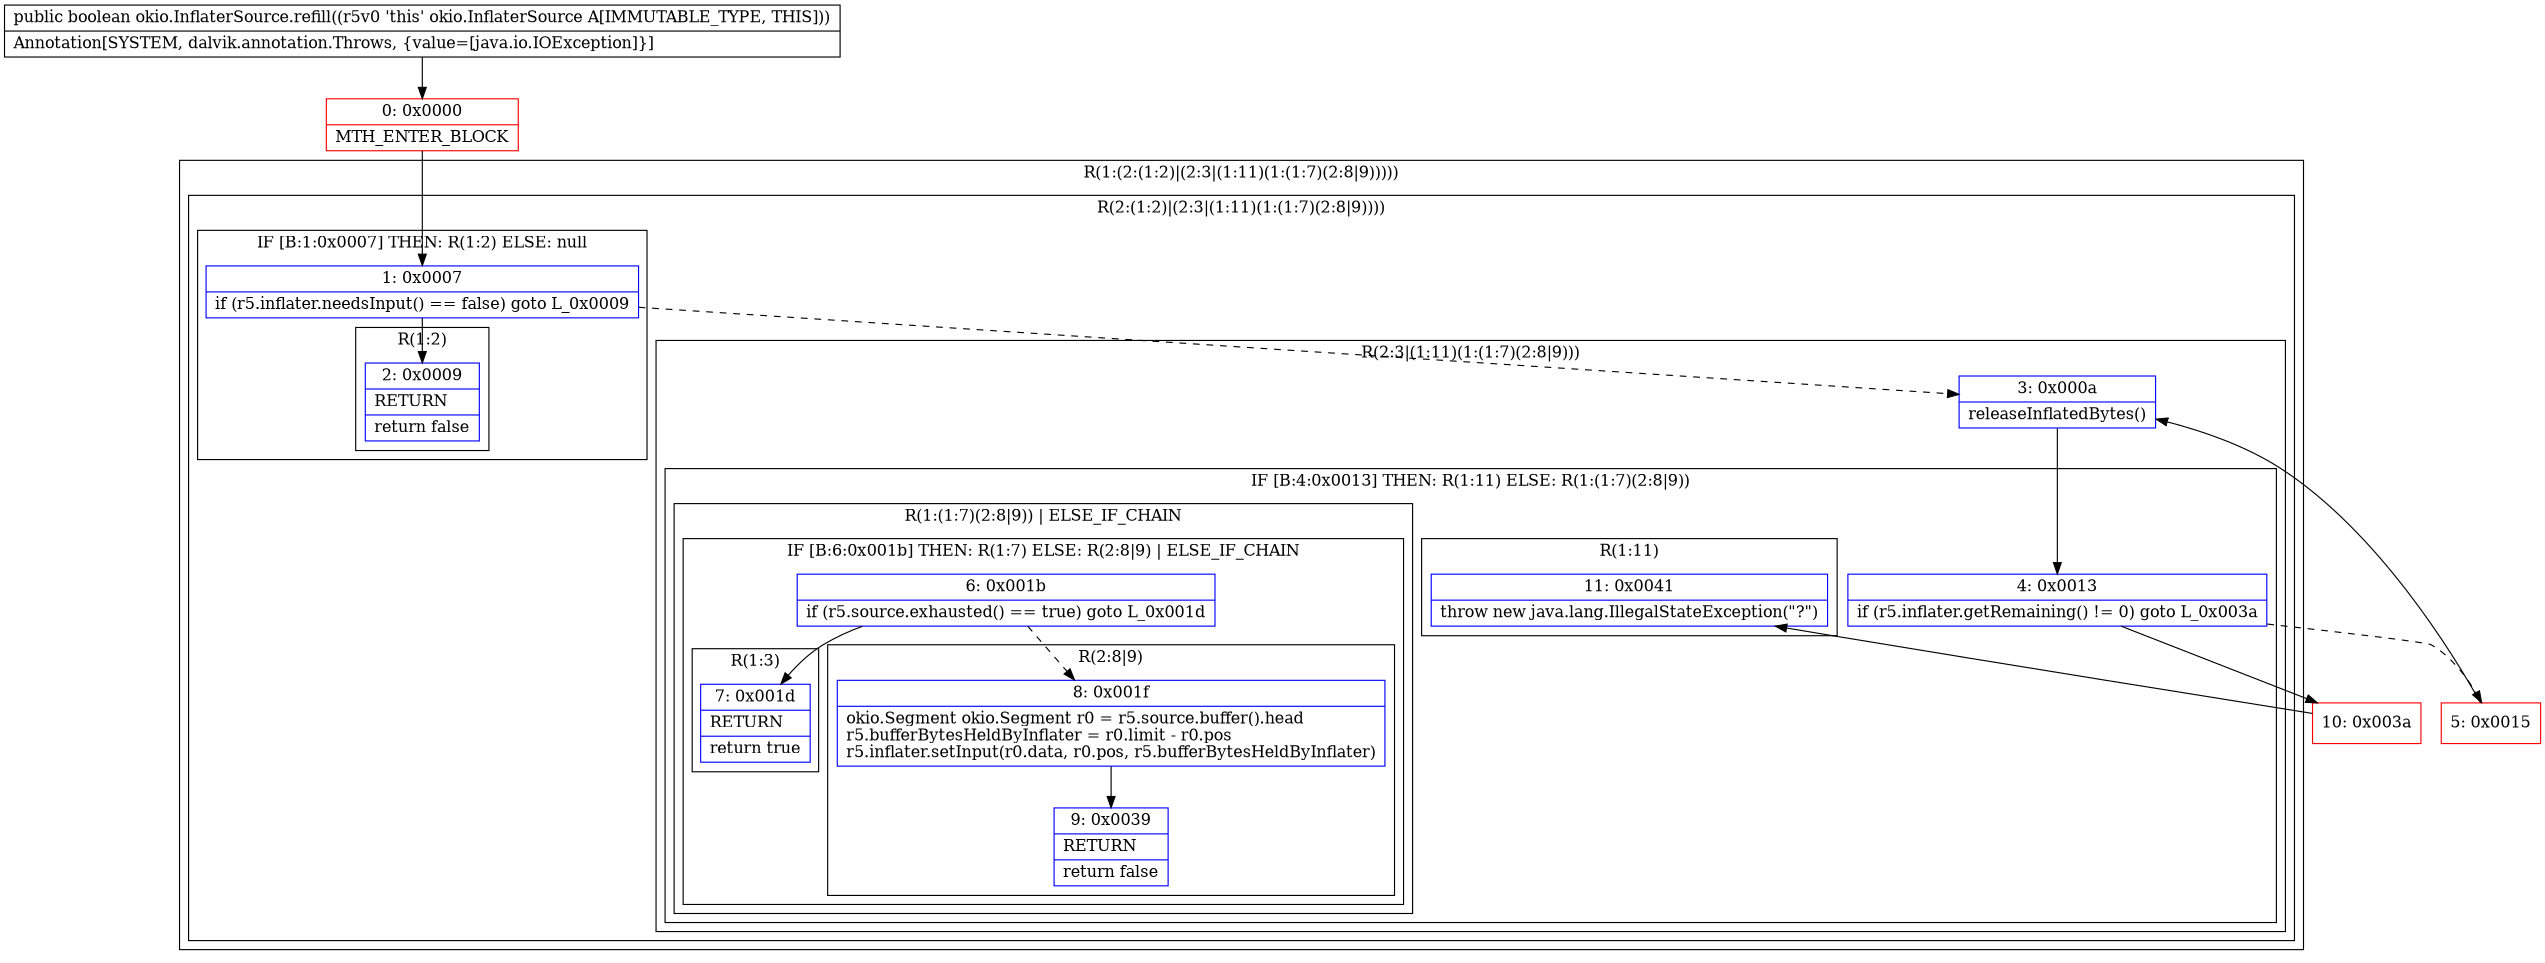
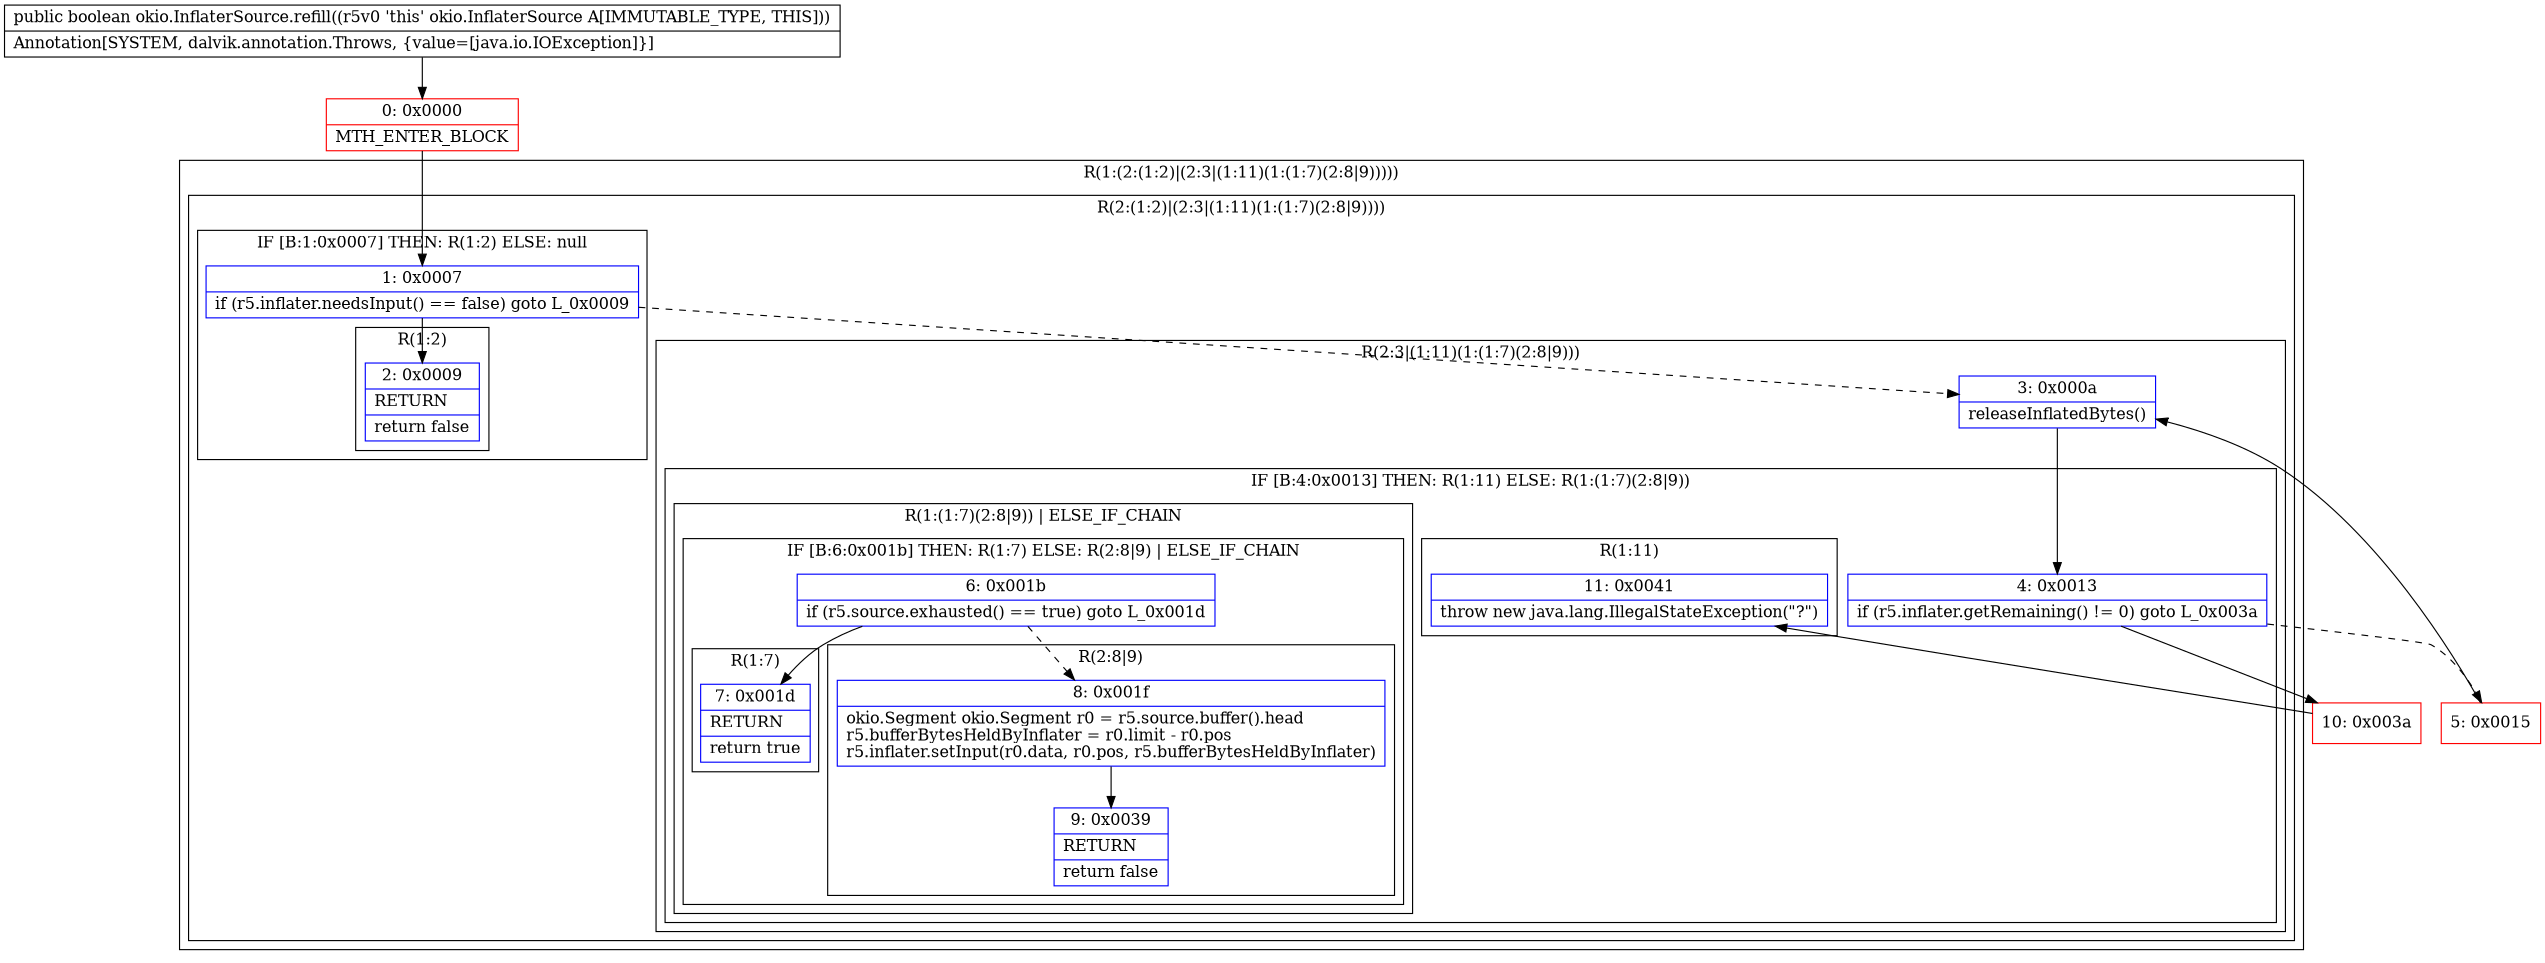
(755, 662) -> (755, 662)
